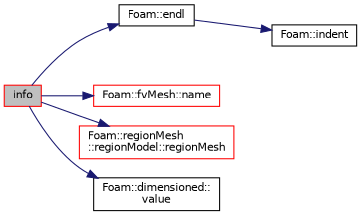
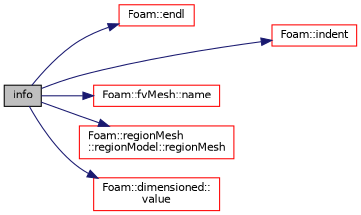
(157, 15) -> (157, 15)
(228, 24) -> (150, 60)
(314, 35) -> (314, 35)
(23, 96) -> (23, 96)
(157, 194) -> (157, 194)
